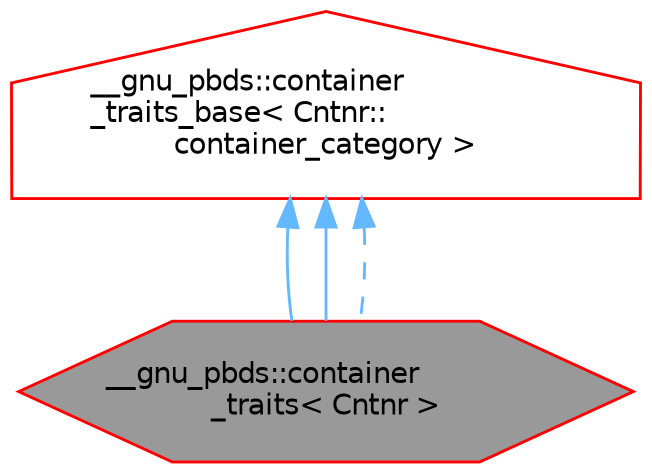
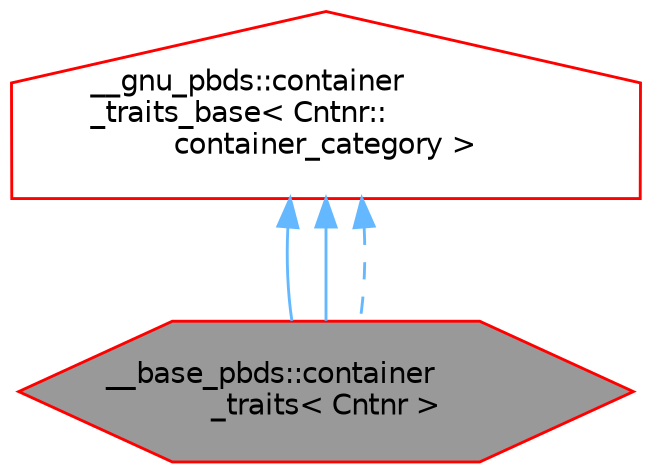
(326, 392) -> (326, 392)
